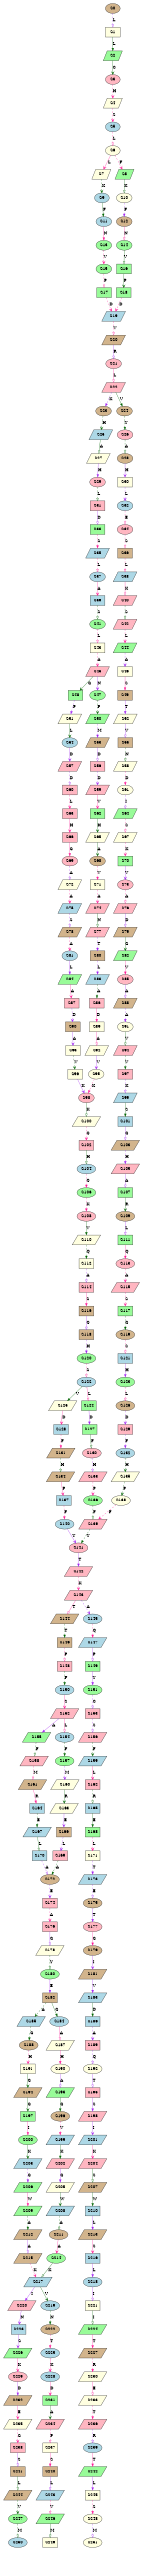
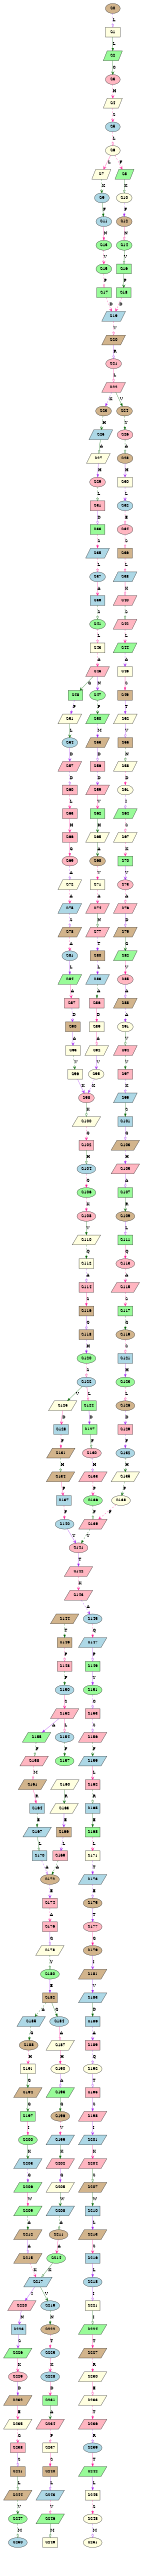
(92, 1085) -> (92, 1085)
(72, 1606) -> none
(65, 1771) -> none
